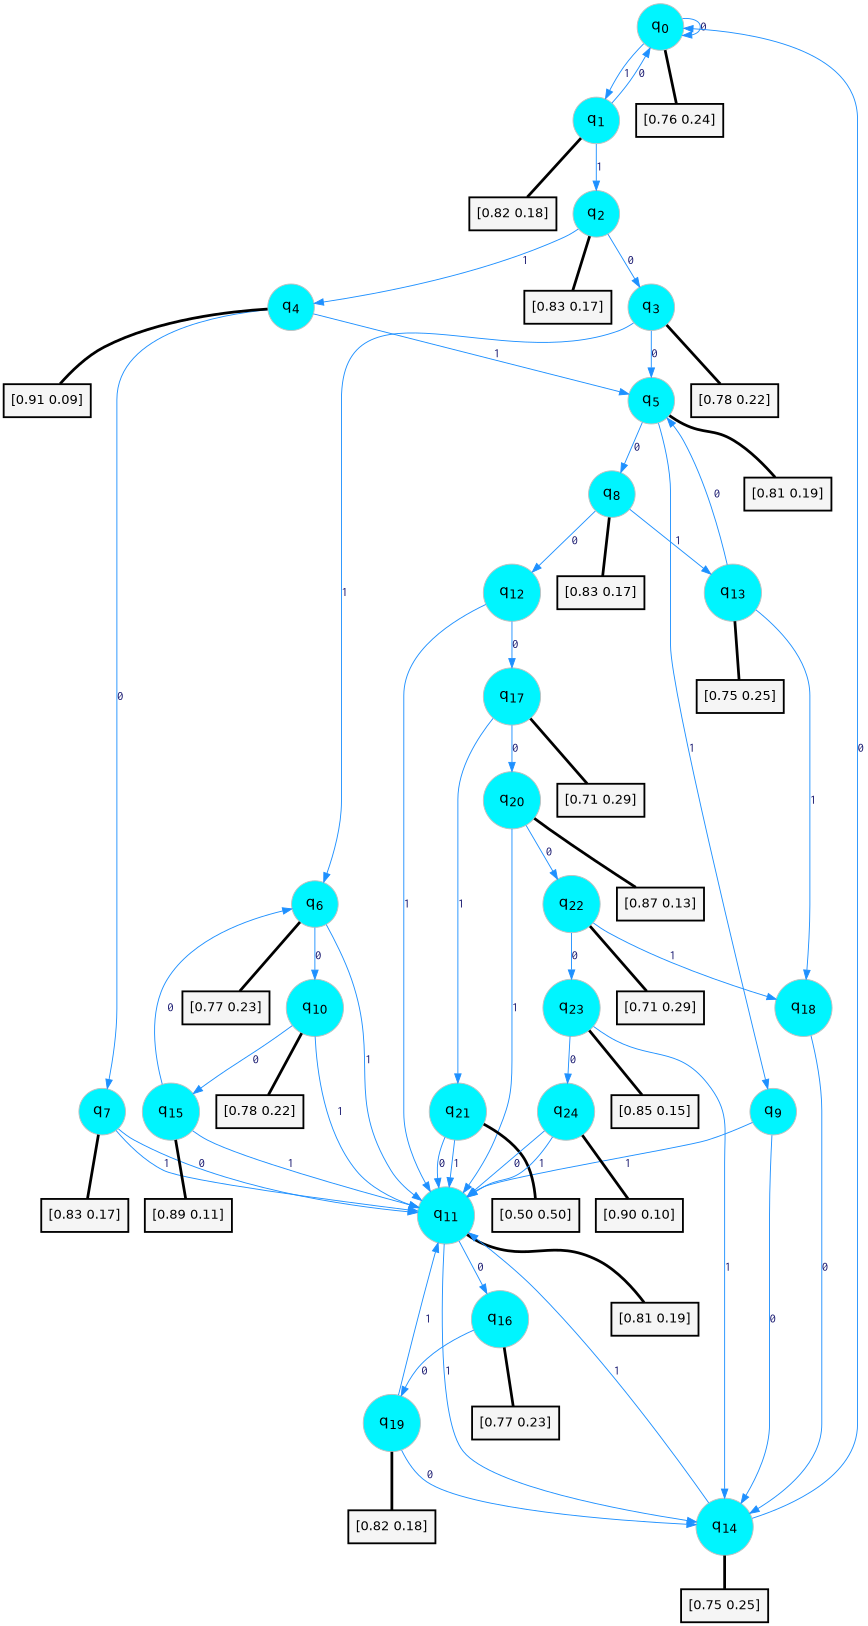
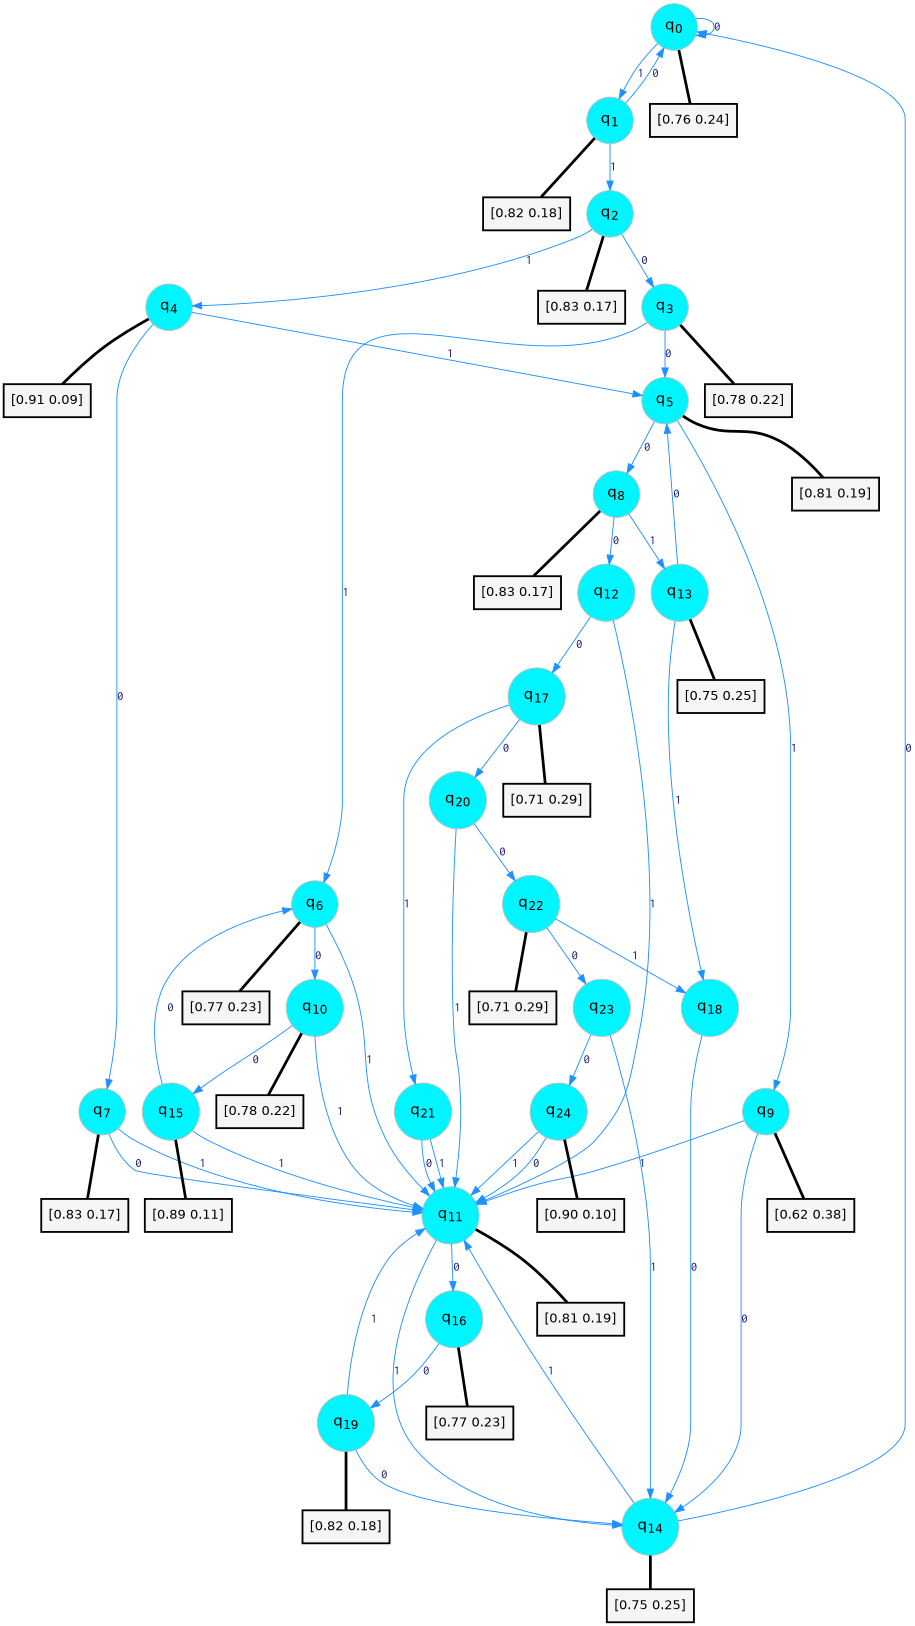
(660, 904) -> none
(655, 1112) -> none
(536, 1215) -> none
none -> (811, 1215)
